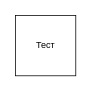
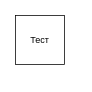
(45, 45) -> (40, 40)
